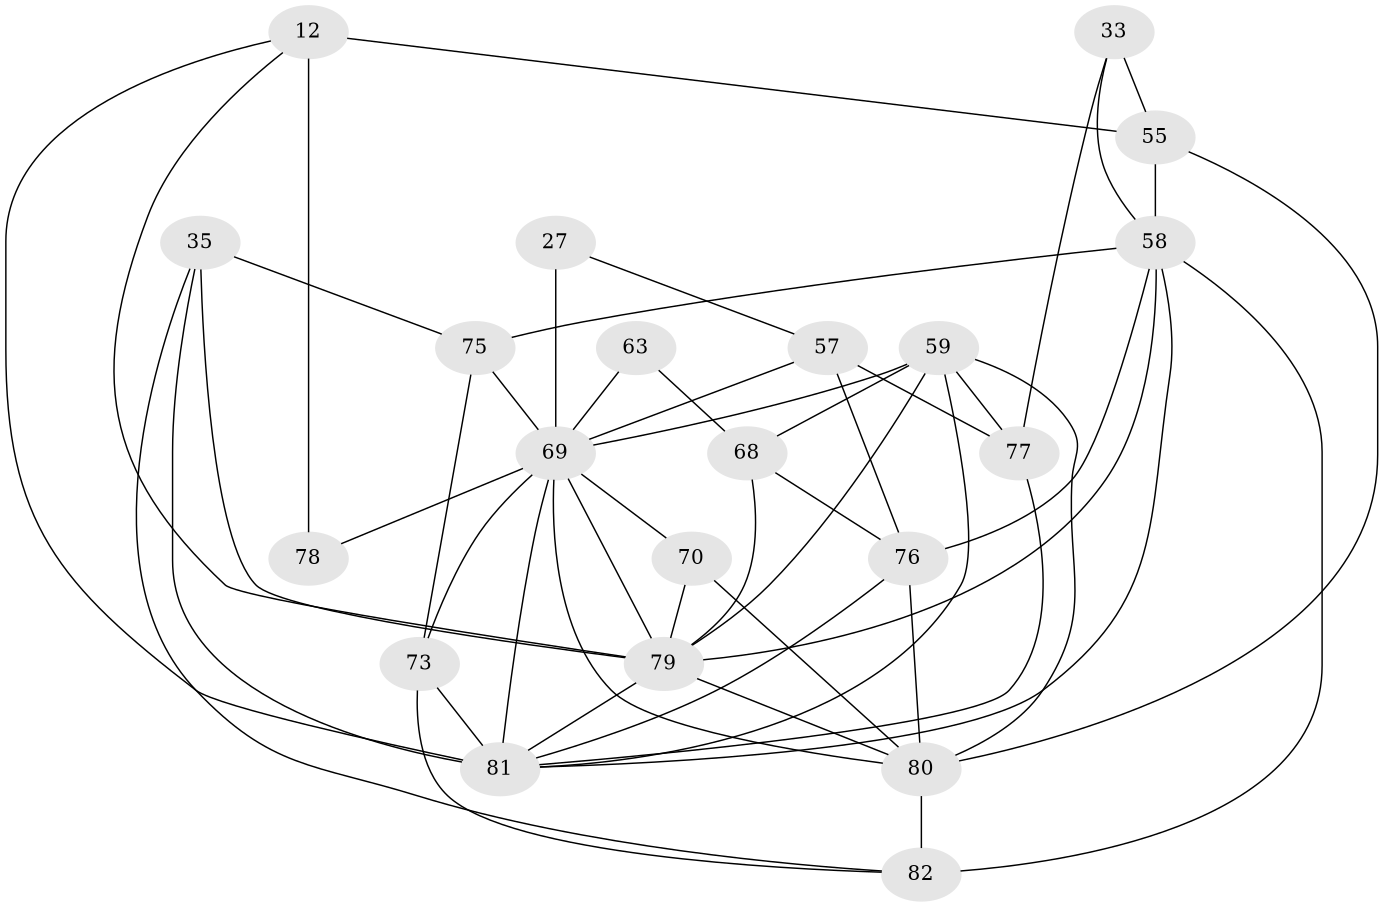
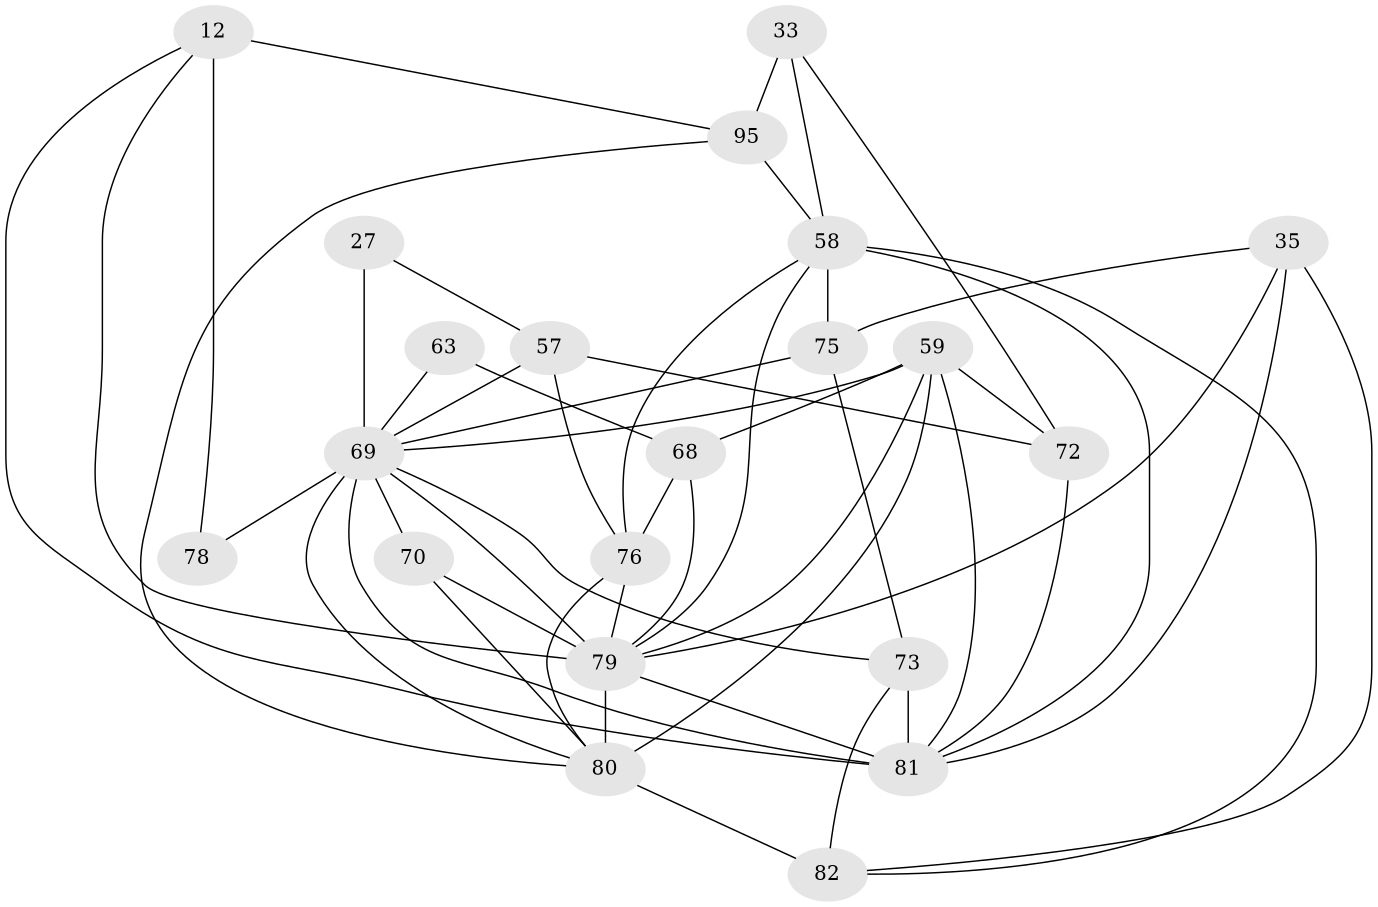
(1155, 137) -> (747, 137)
(1019, 453) -> (1069, 453)
(738, 679) -> (617, 614)
